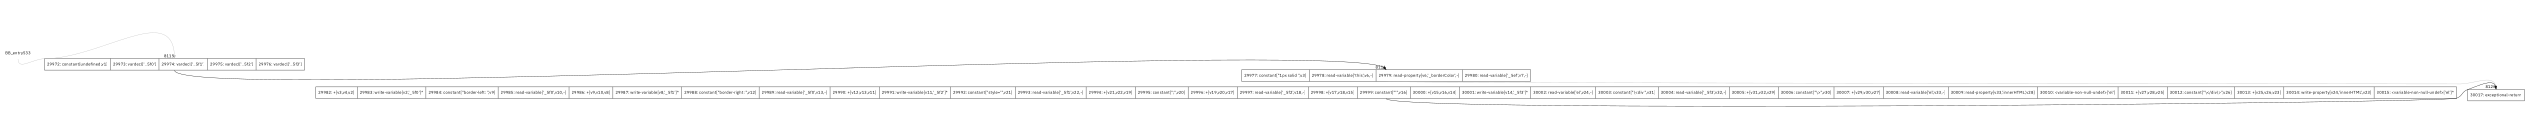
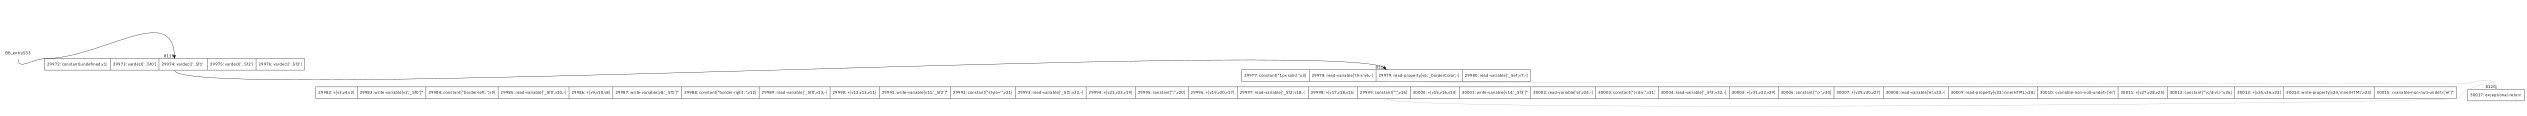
(101, 46) -> (101, 46)
(1944, 106) -> (1944, 106)
